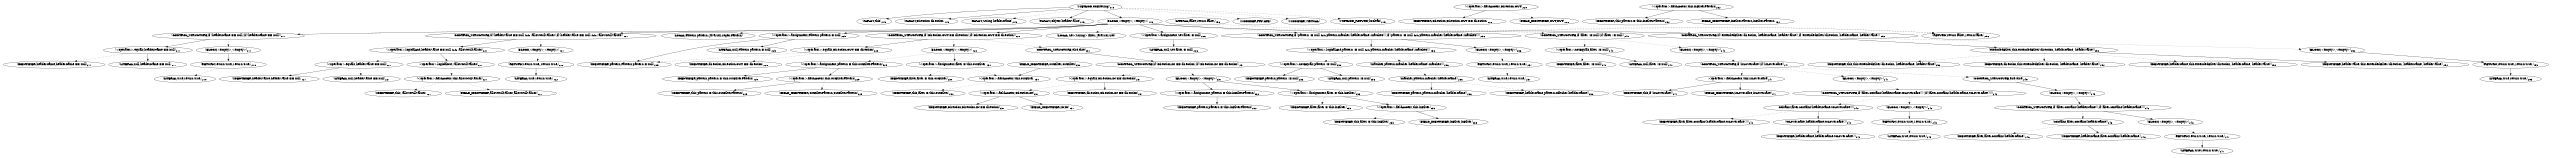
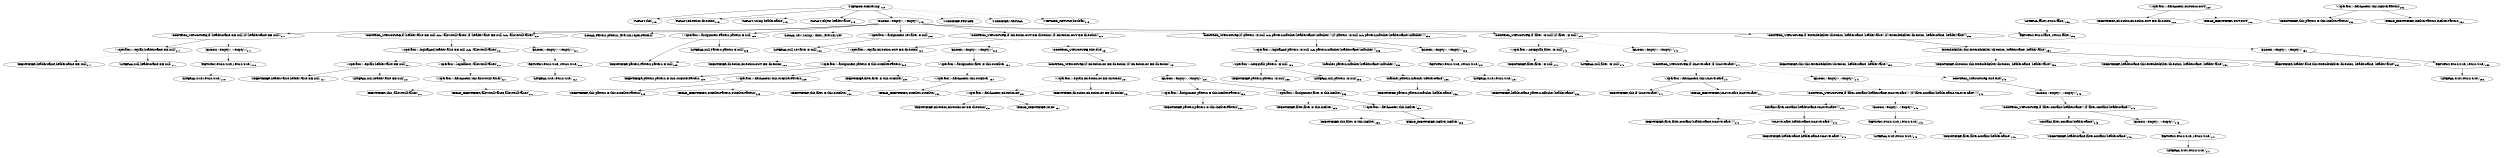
(1617, 57) -> (1570, 57)
(1030, 71) -> (938, 86)
